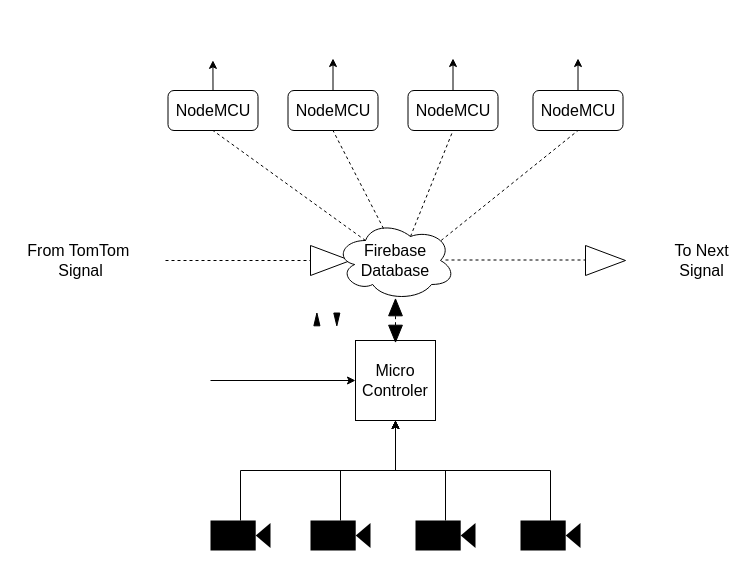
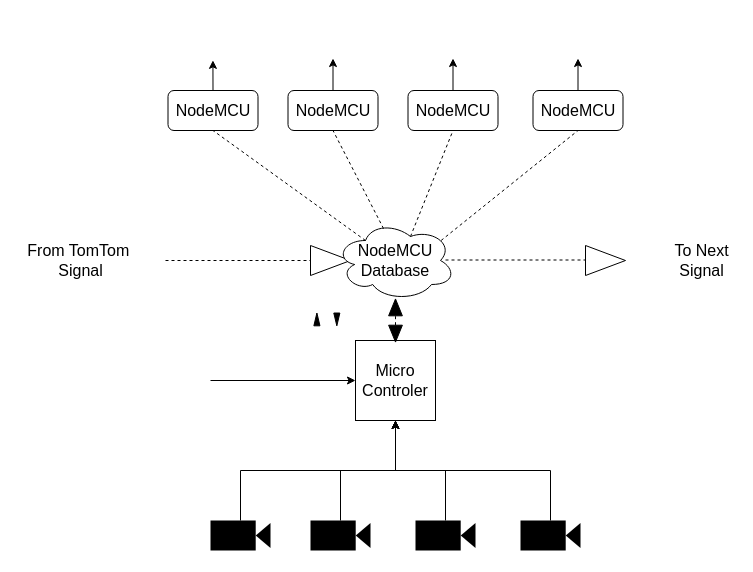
(396, 261) -> (396, 261)
